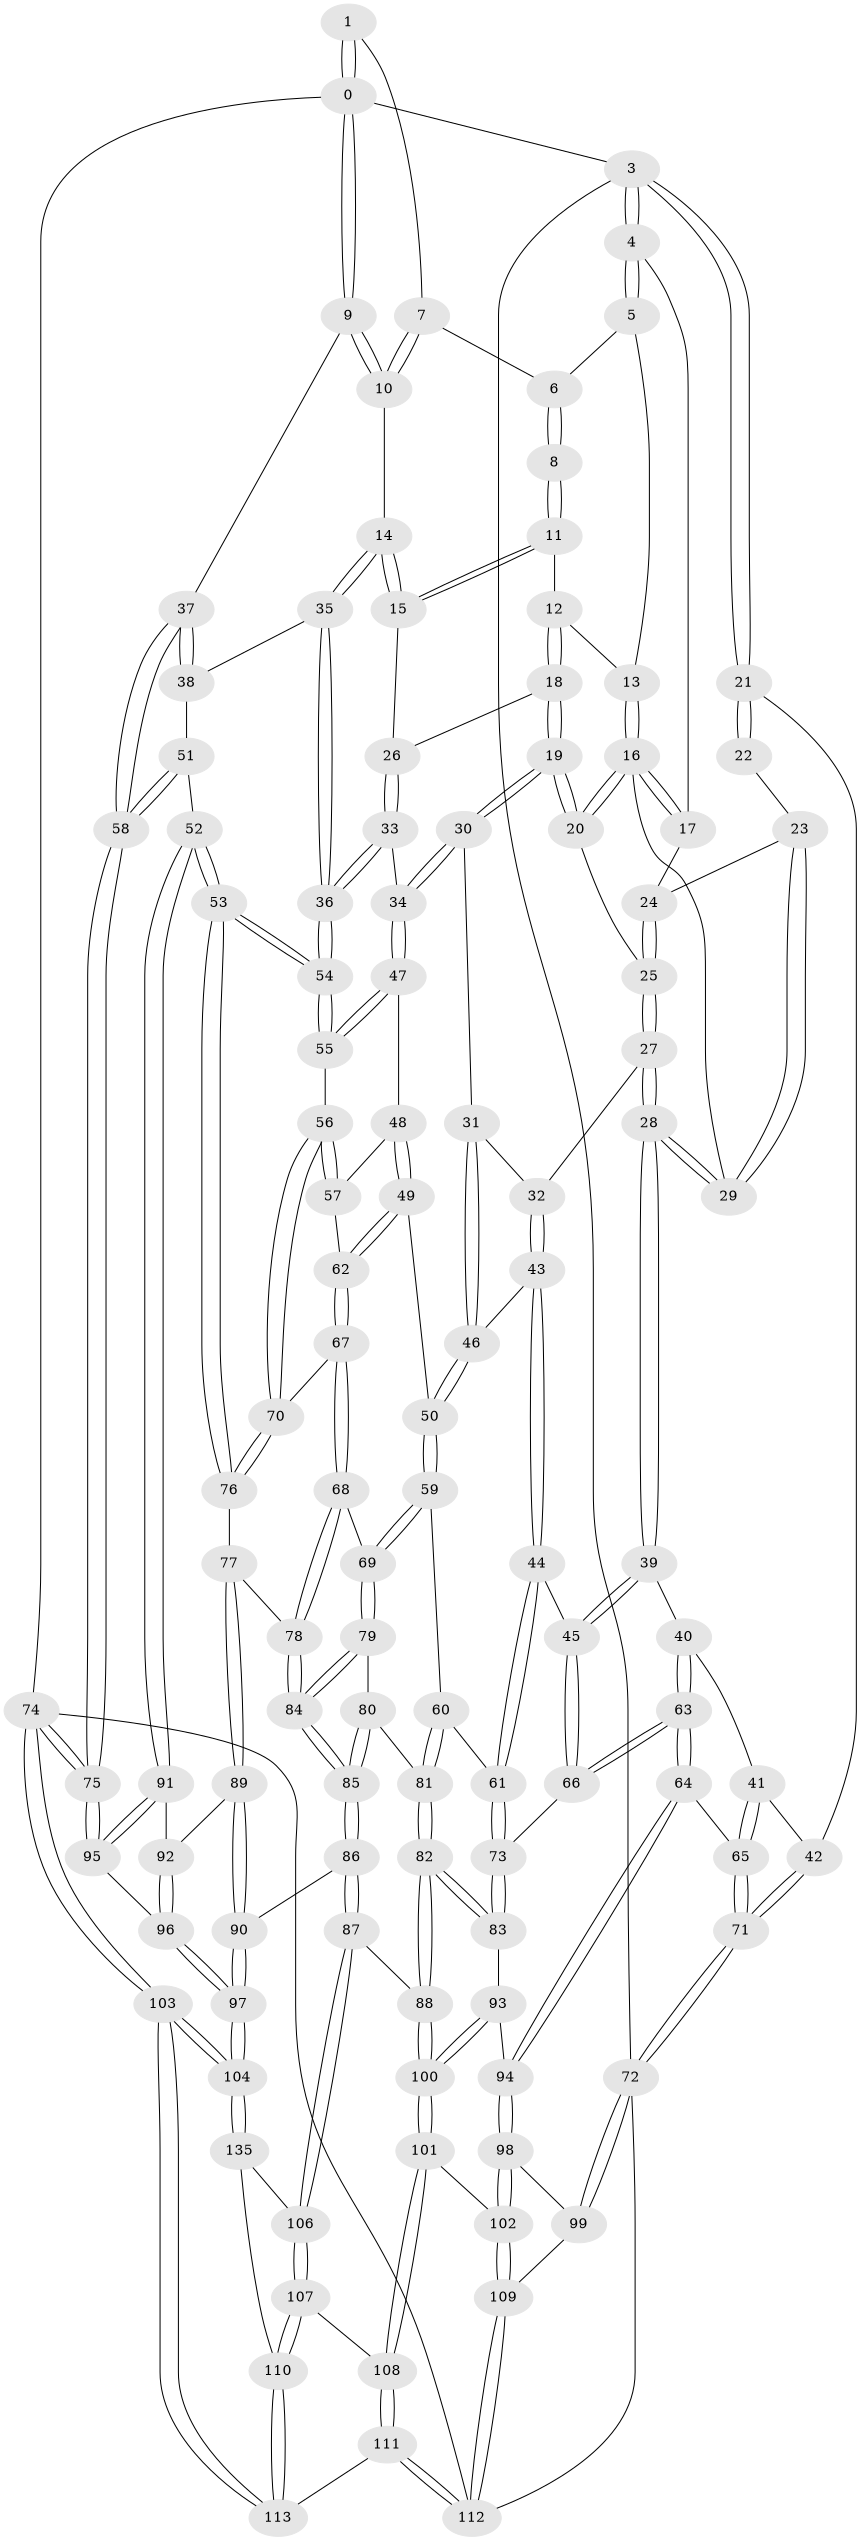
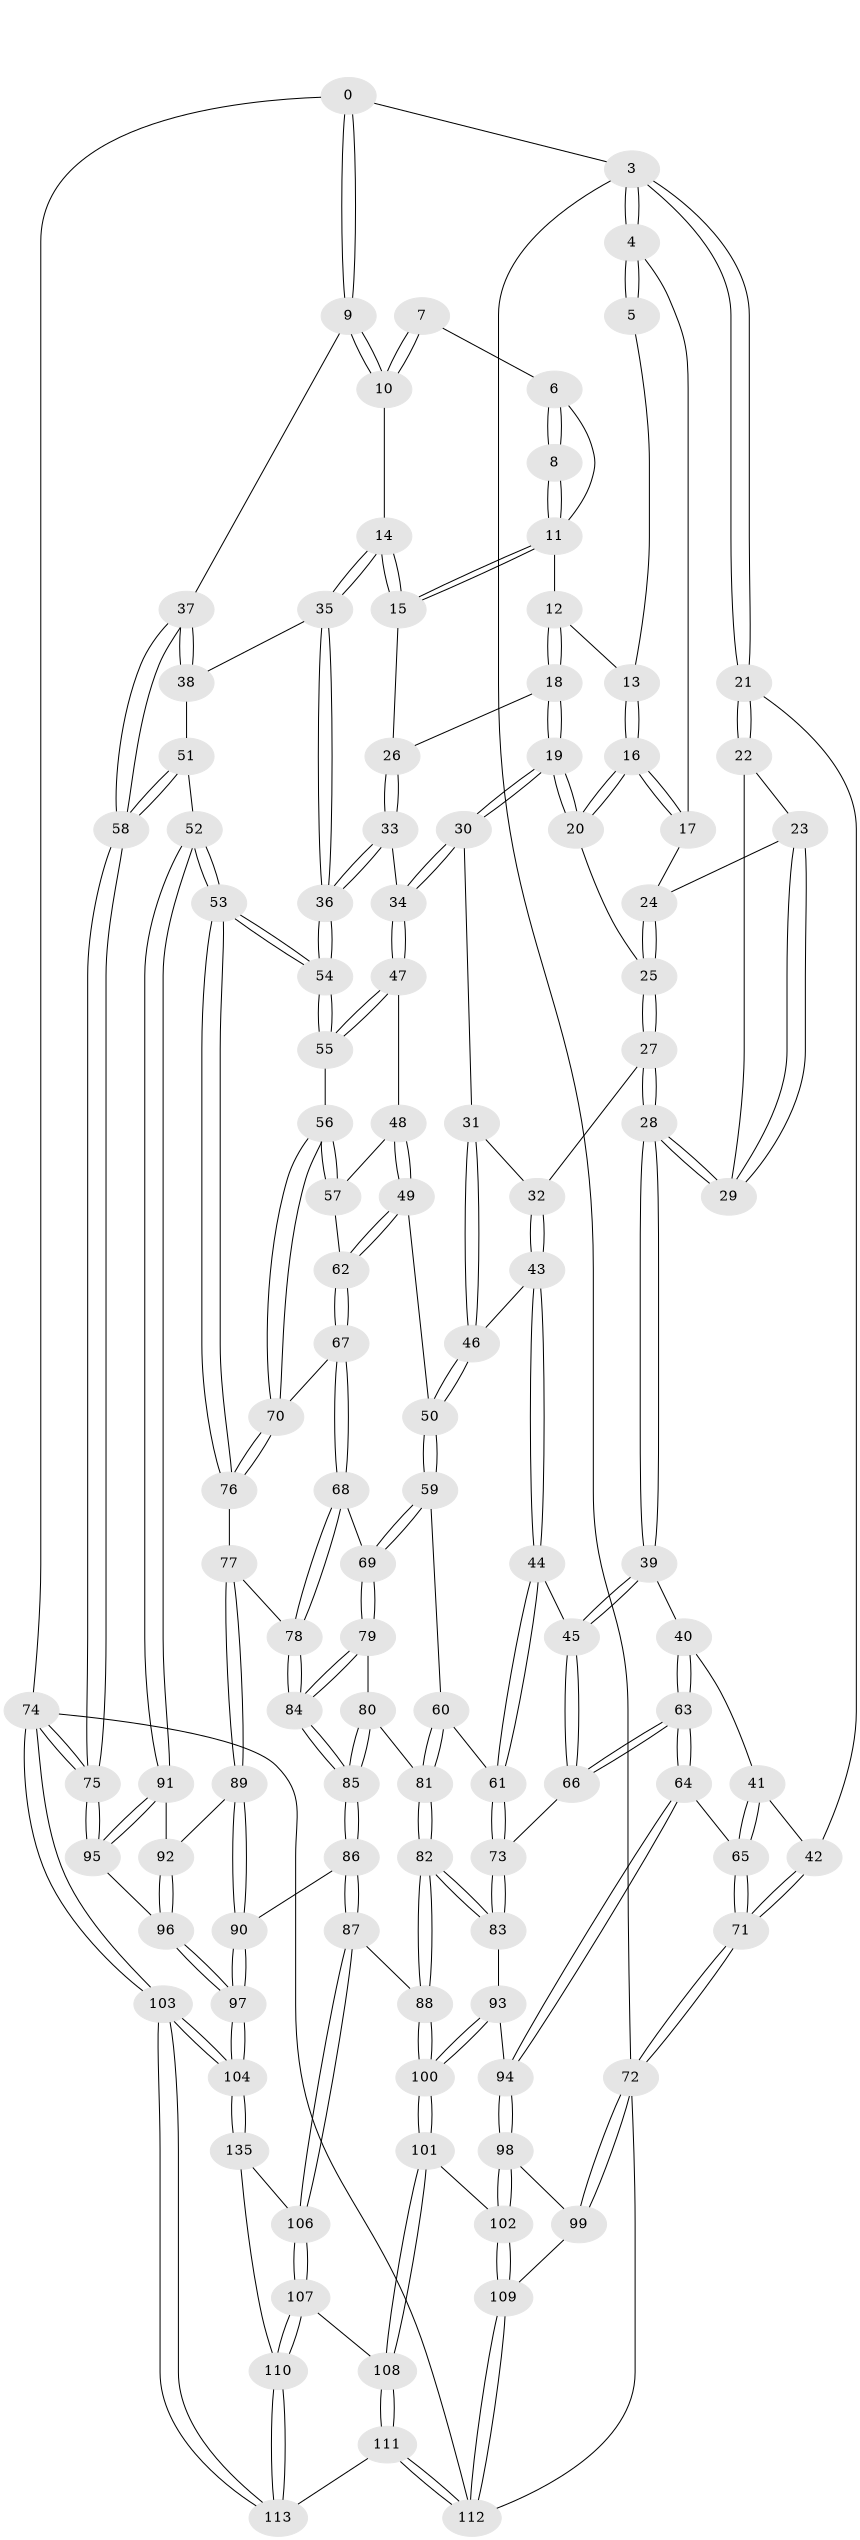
(349, 22) -> none
(593, 353) -> (595, 463)
(705, 967) -> (744, 977)
